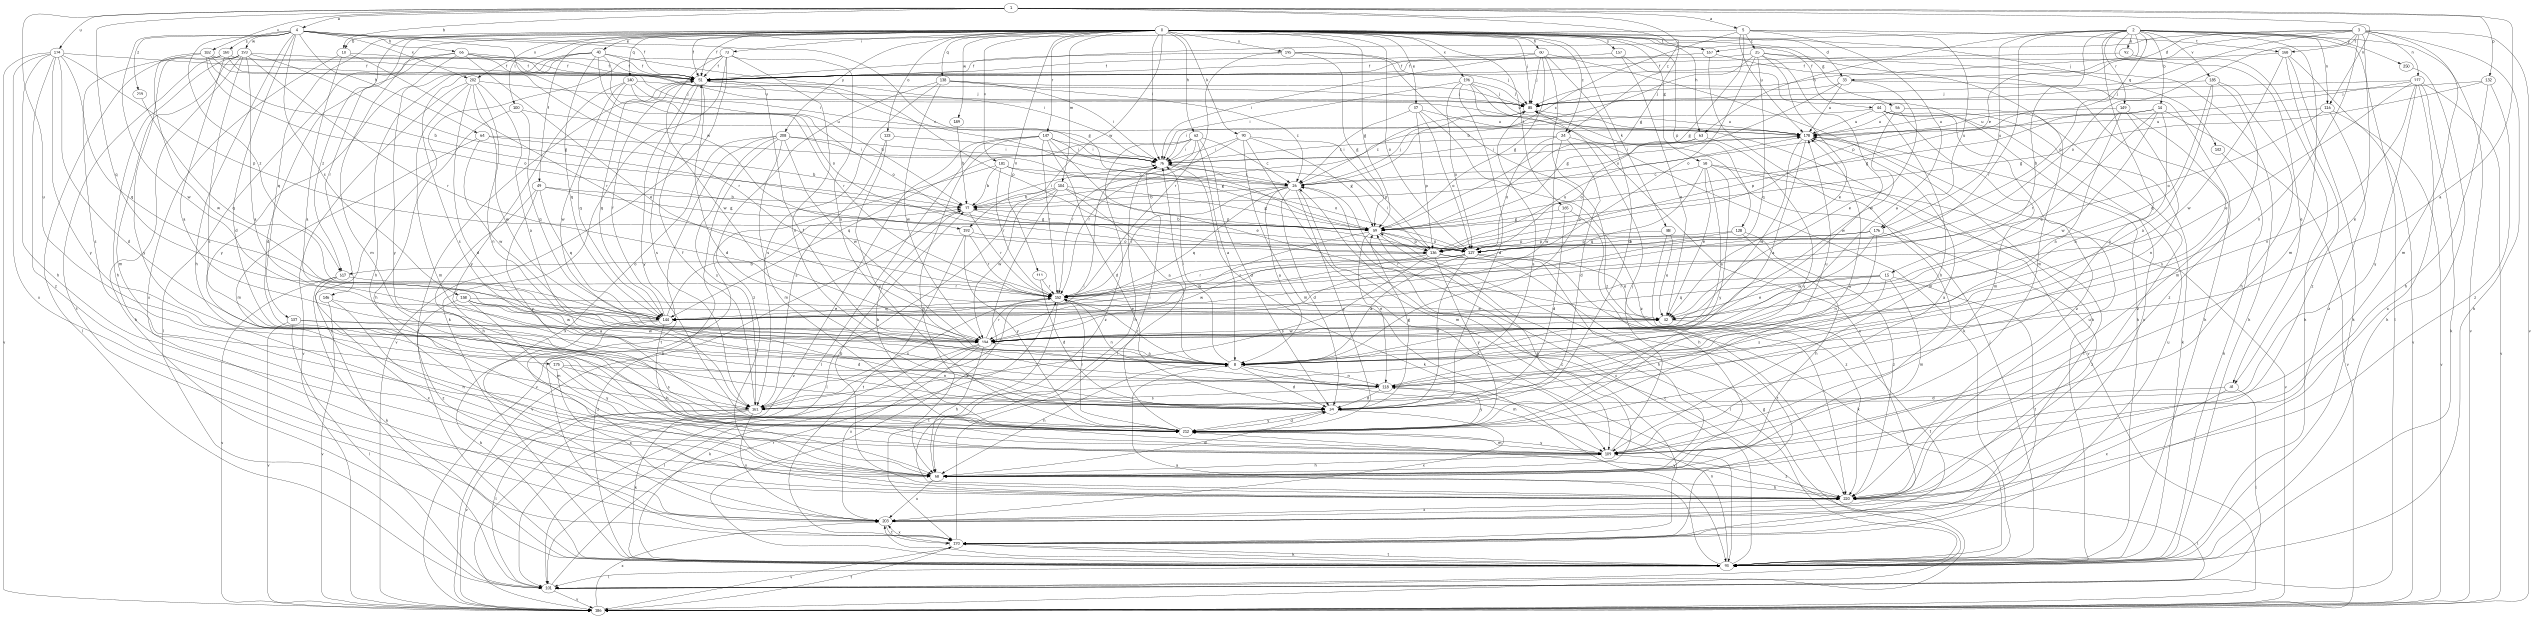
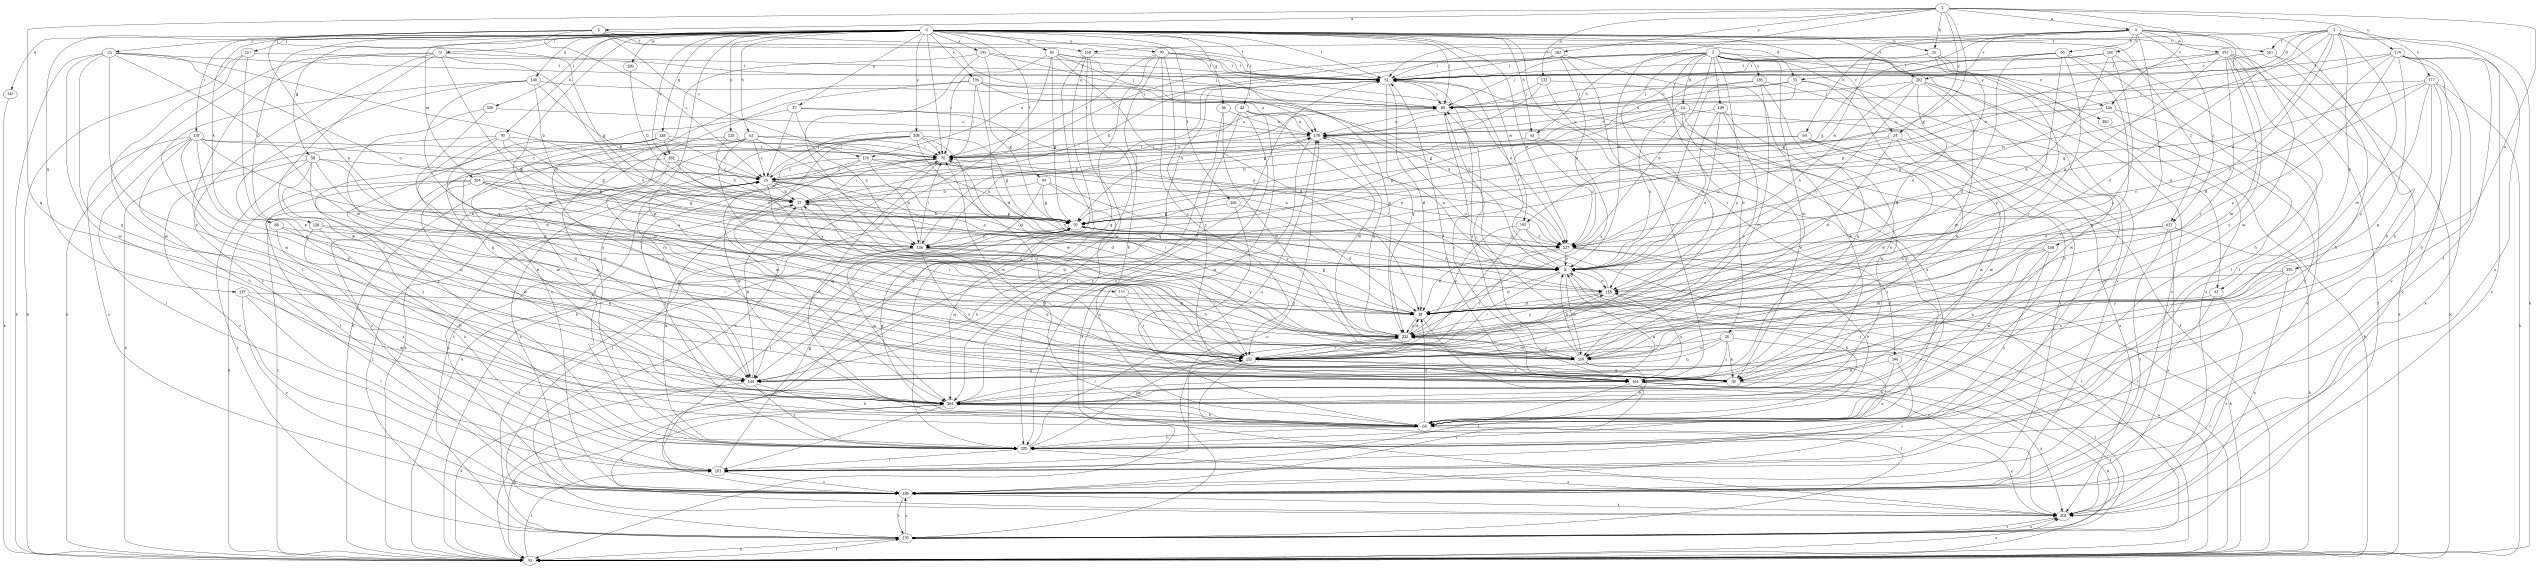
(1348, 44) -> none
(2126, 53) -> none
(1237, 85) -> (667, 147)
(140, 94) -> none
none -> (814, 162)
(908, 262) -> (1913, 241)
(1717, 309) -> (413, 330)
(1885, 330) -> (1565, 315)
